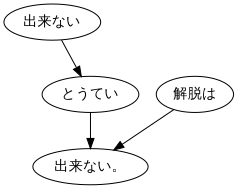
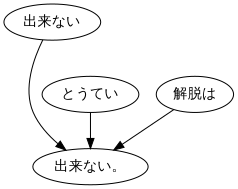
(69, 54) -> (29, 95)
